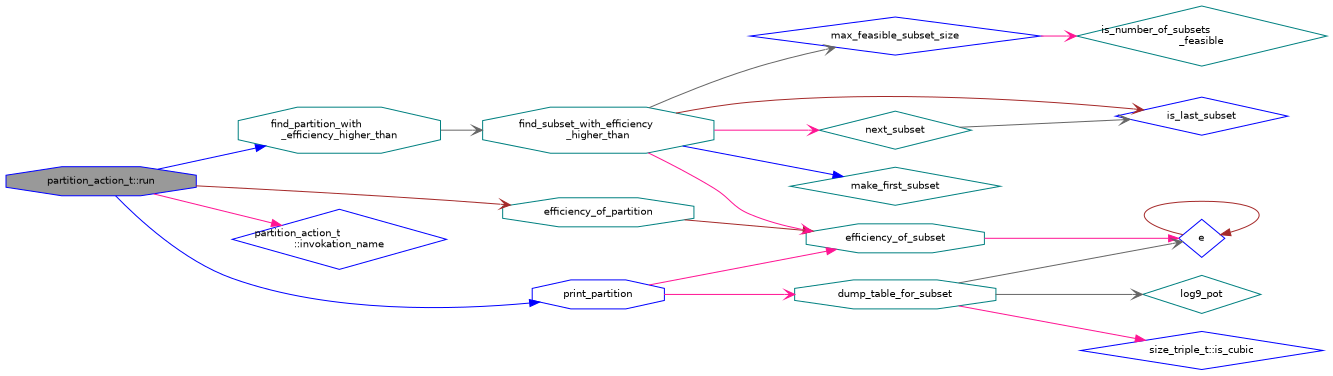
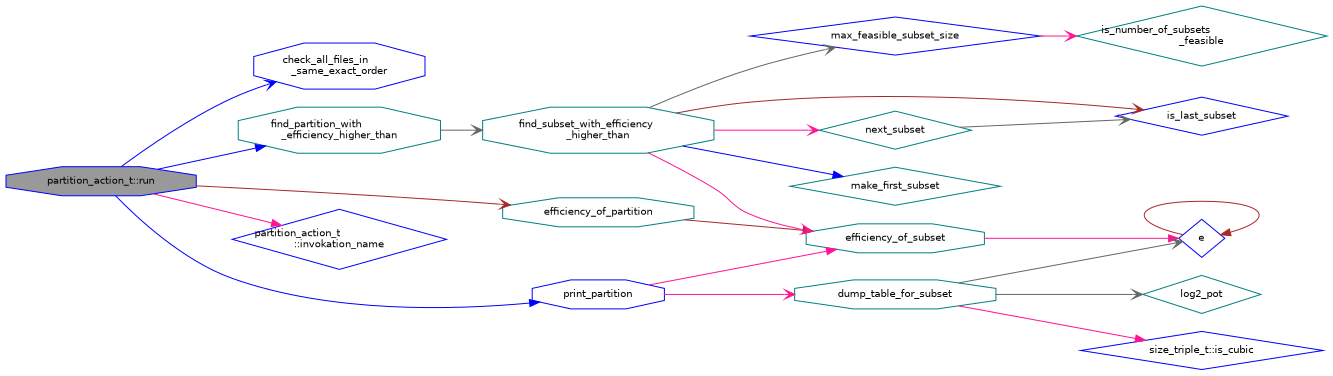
none -> (339, 66)
(1202, 294) -> (1202, 294)
